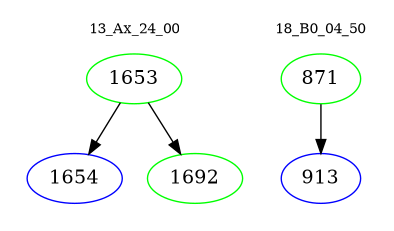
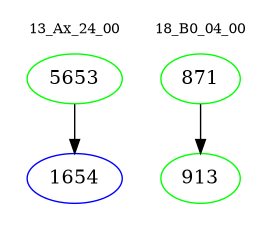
(321, 30) -> (201, 30)
(134, 79) -> (75, 79)
(195, 178) -> none
(321, 178) -> (201, 178)
